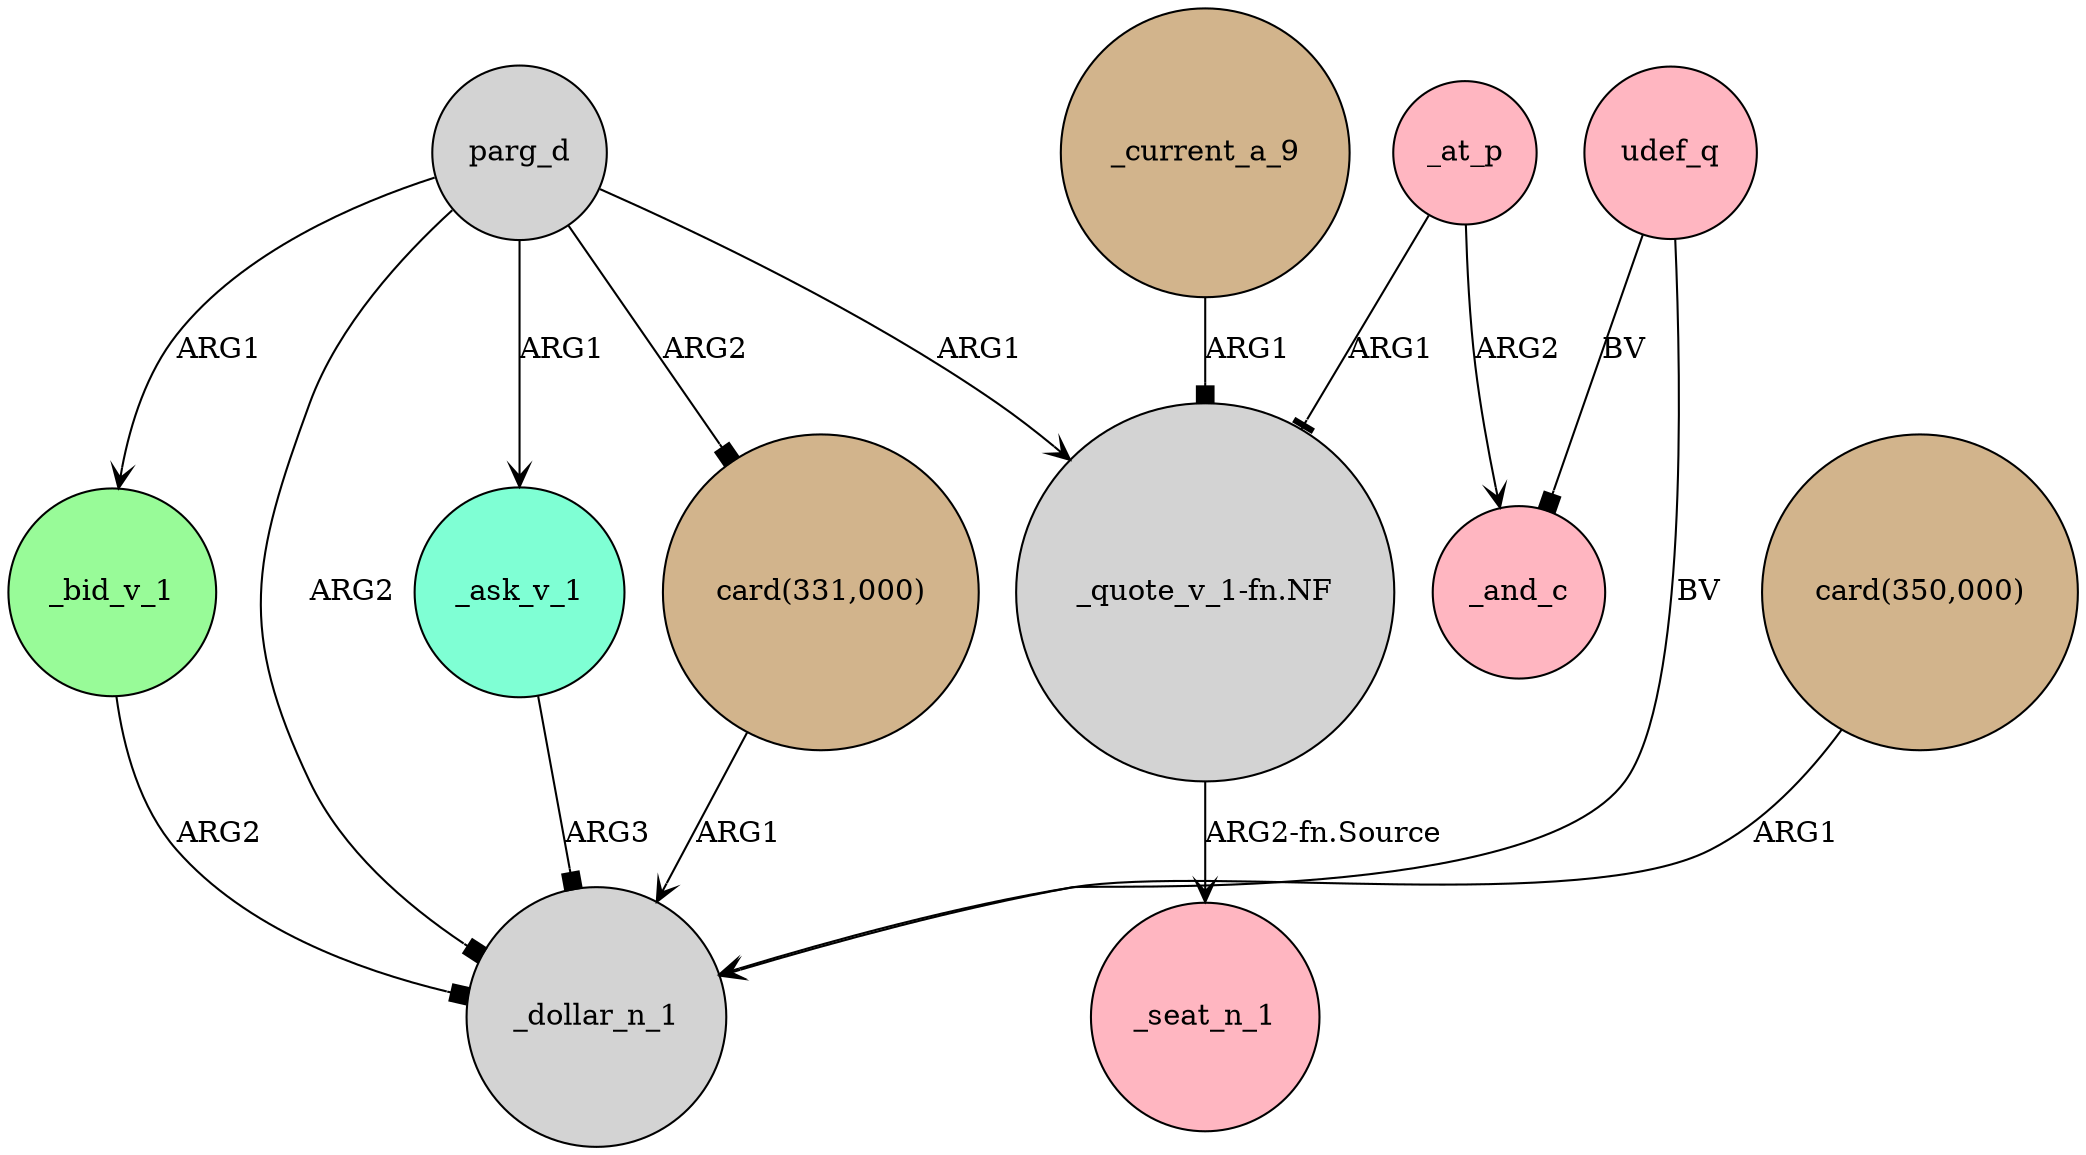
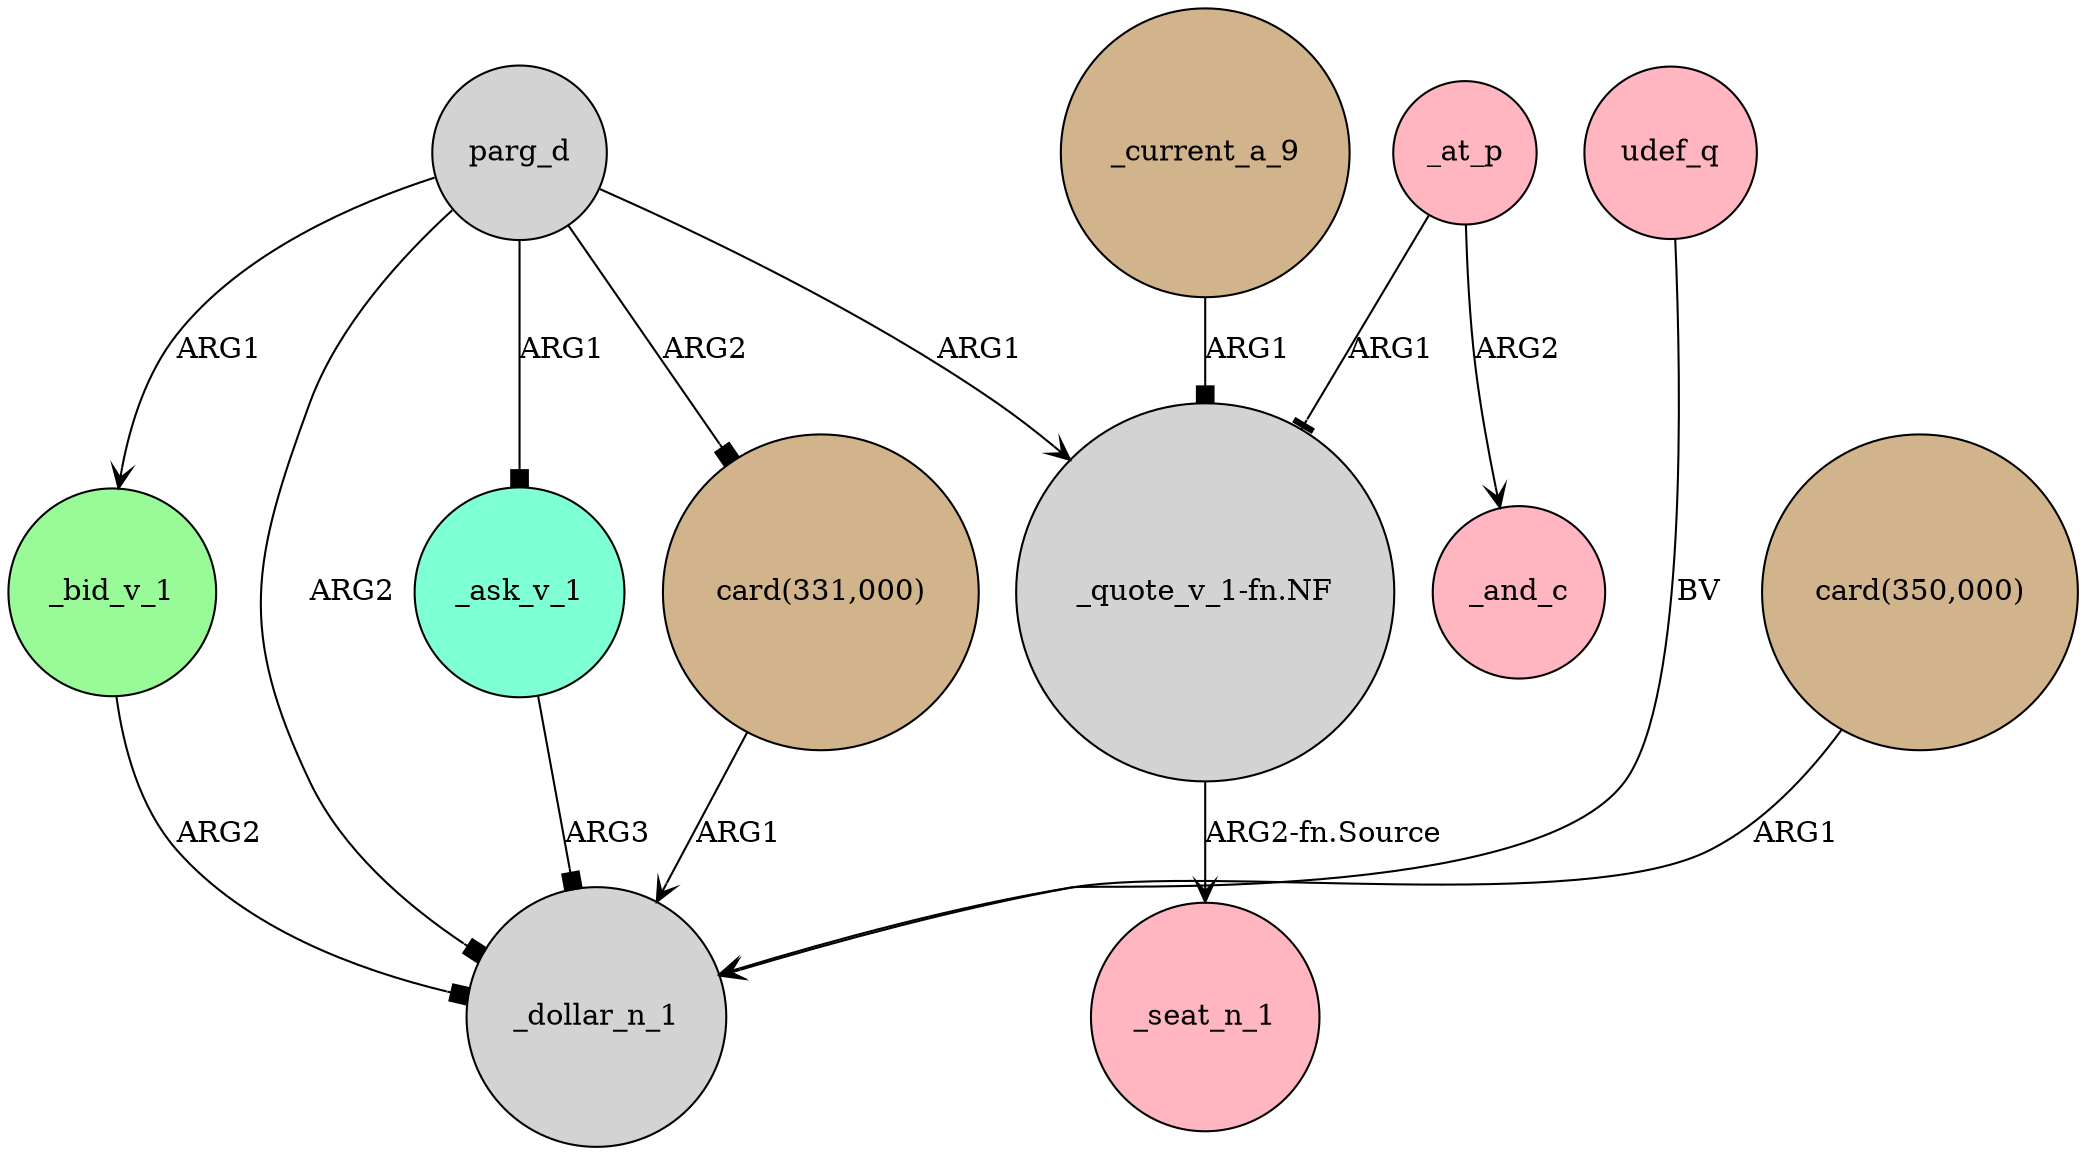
(520, 353) -> (520, 353)
(1598, 362) -> none
